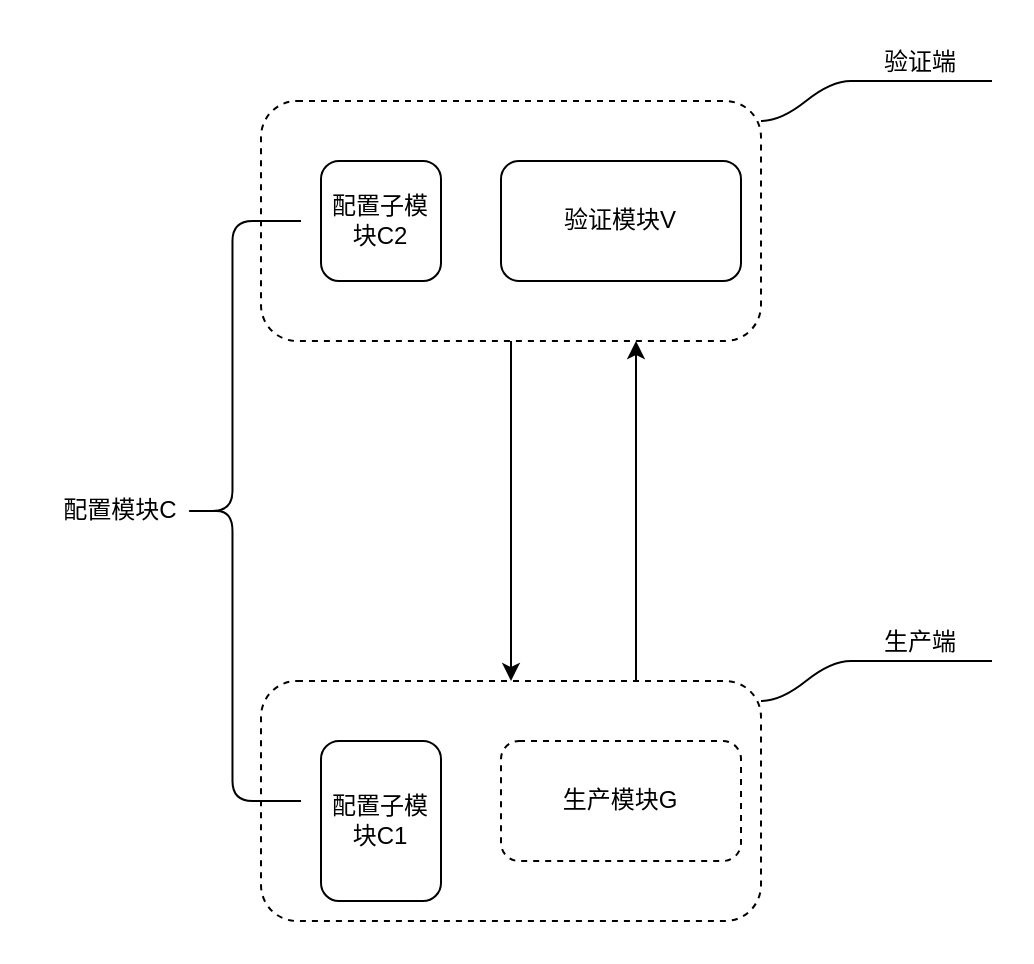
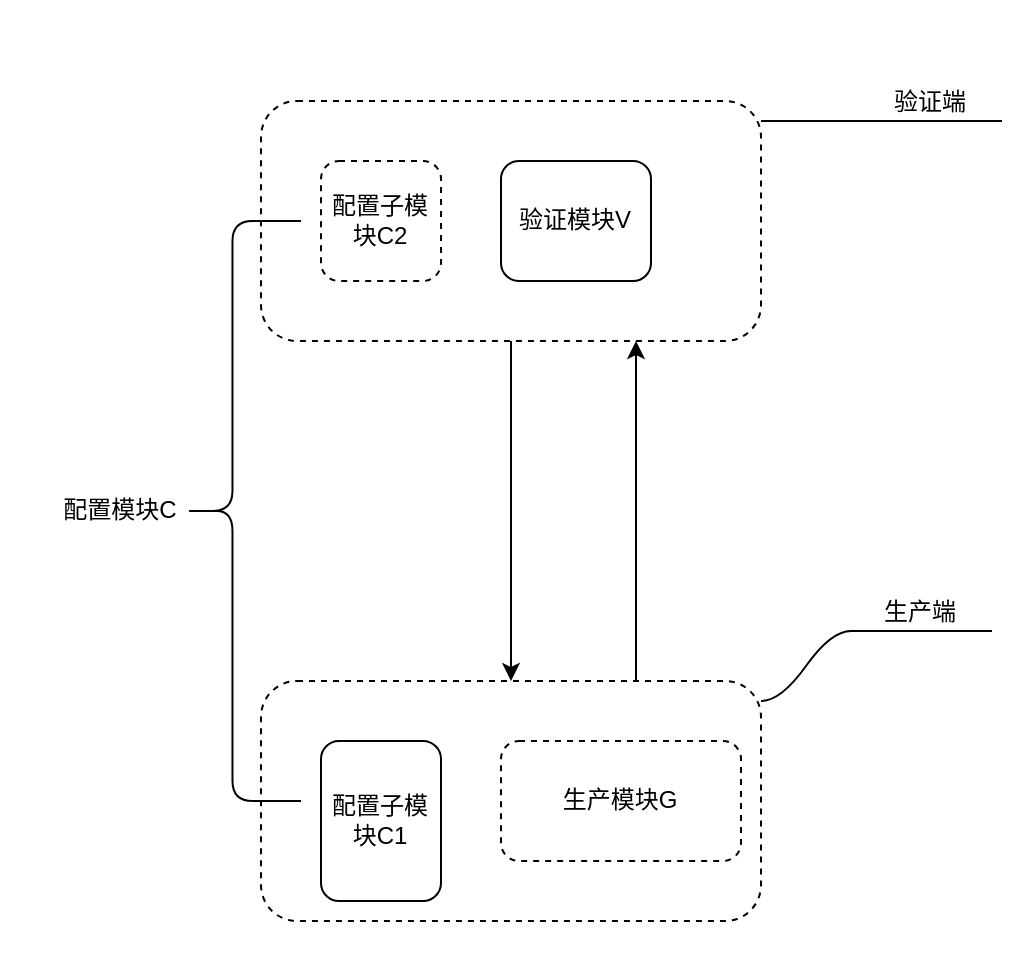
(921, 61) -> (931, 101)
(381, 221) -> (381, 221)
(621, 221) -> (576, 221)
(921, 641) -> (921, 611)
